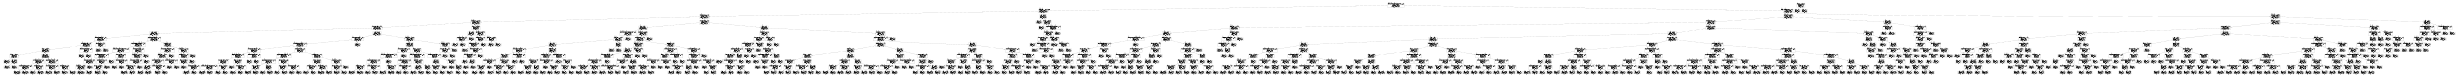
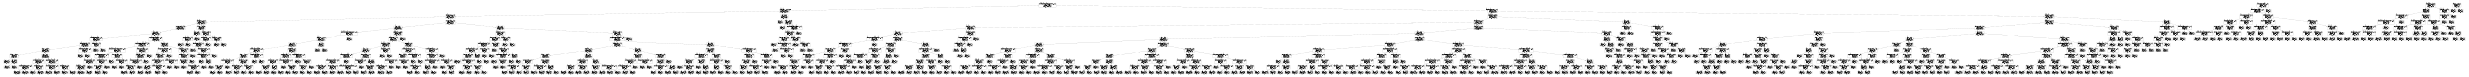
(377, 33) -> none
none -> (1390, 73)
